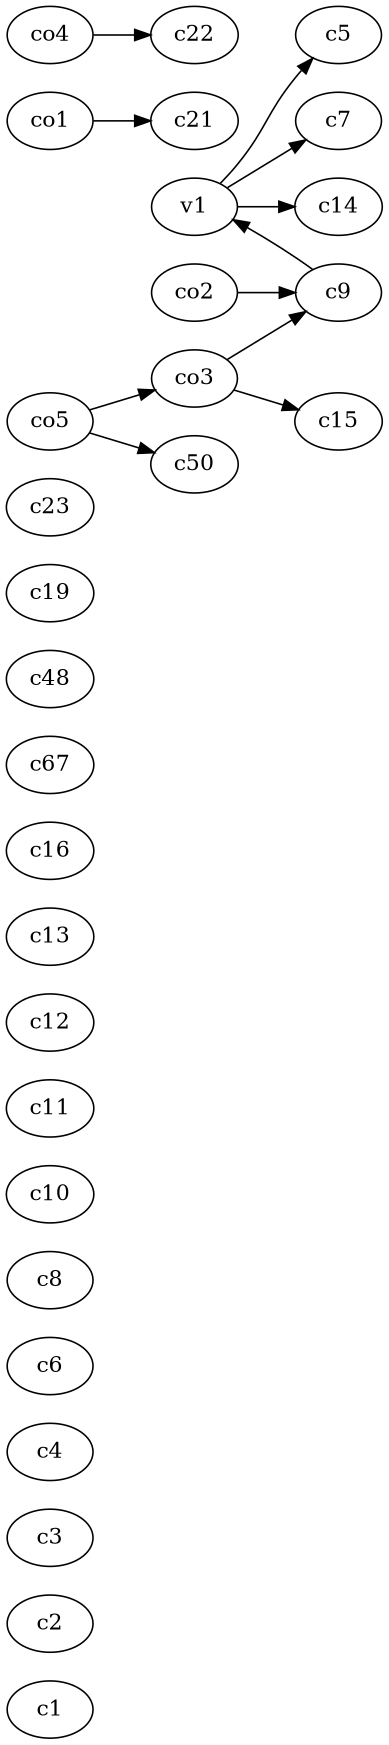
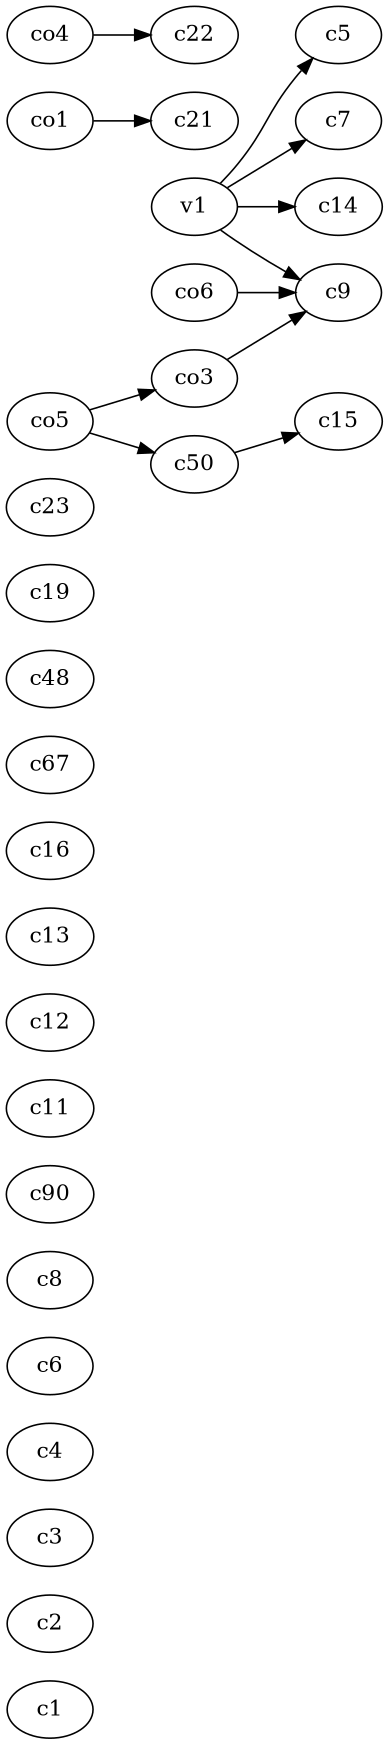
(280, 248) -> (253, 252)
(194, 293) -> (194, 293)
(259, 398) -> (259, 445)
(50, 1194) -> (50, 1194)
